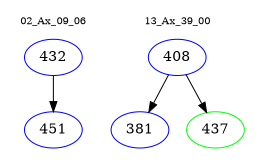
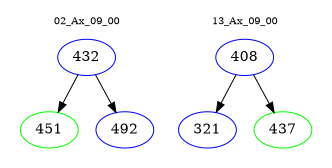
(53, 22) -> (87, 22)
(178, 22) -> (245, 22)
(53, 130) -> (49, 130)
none -> (125, 130)
(140, 130) -> (207, 130)
